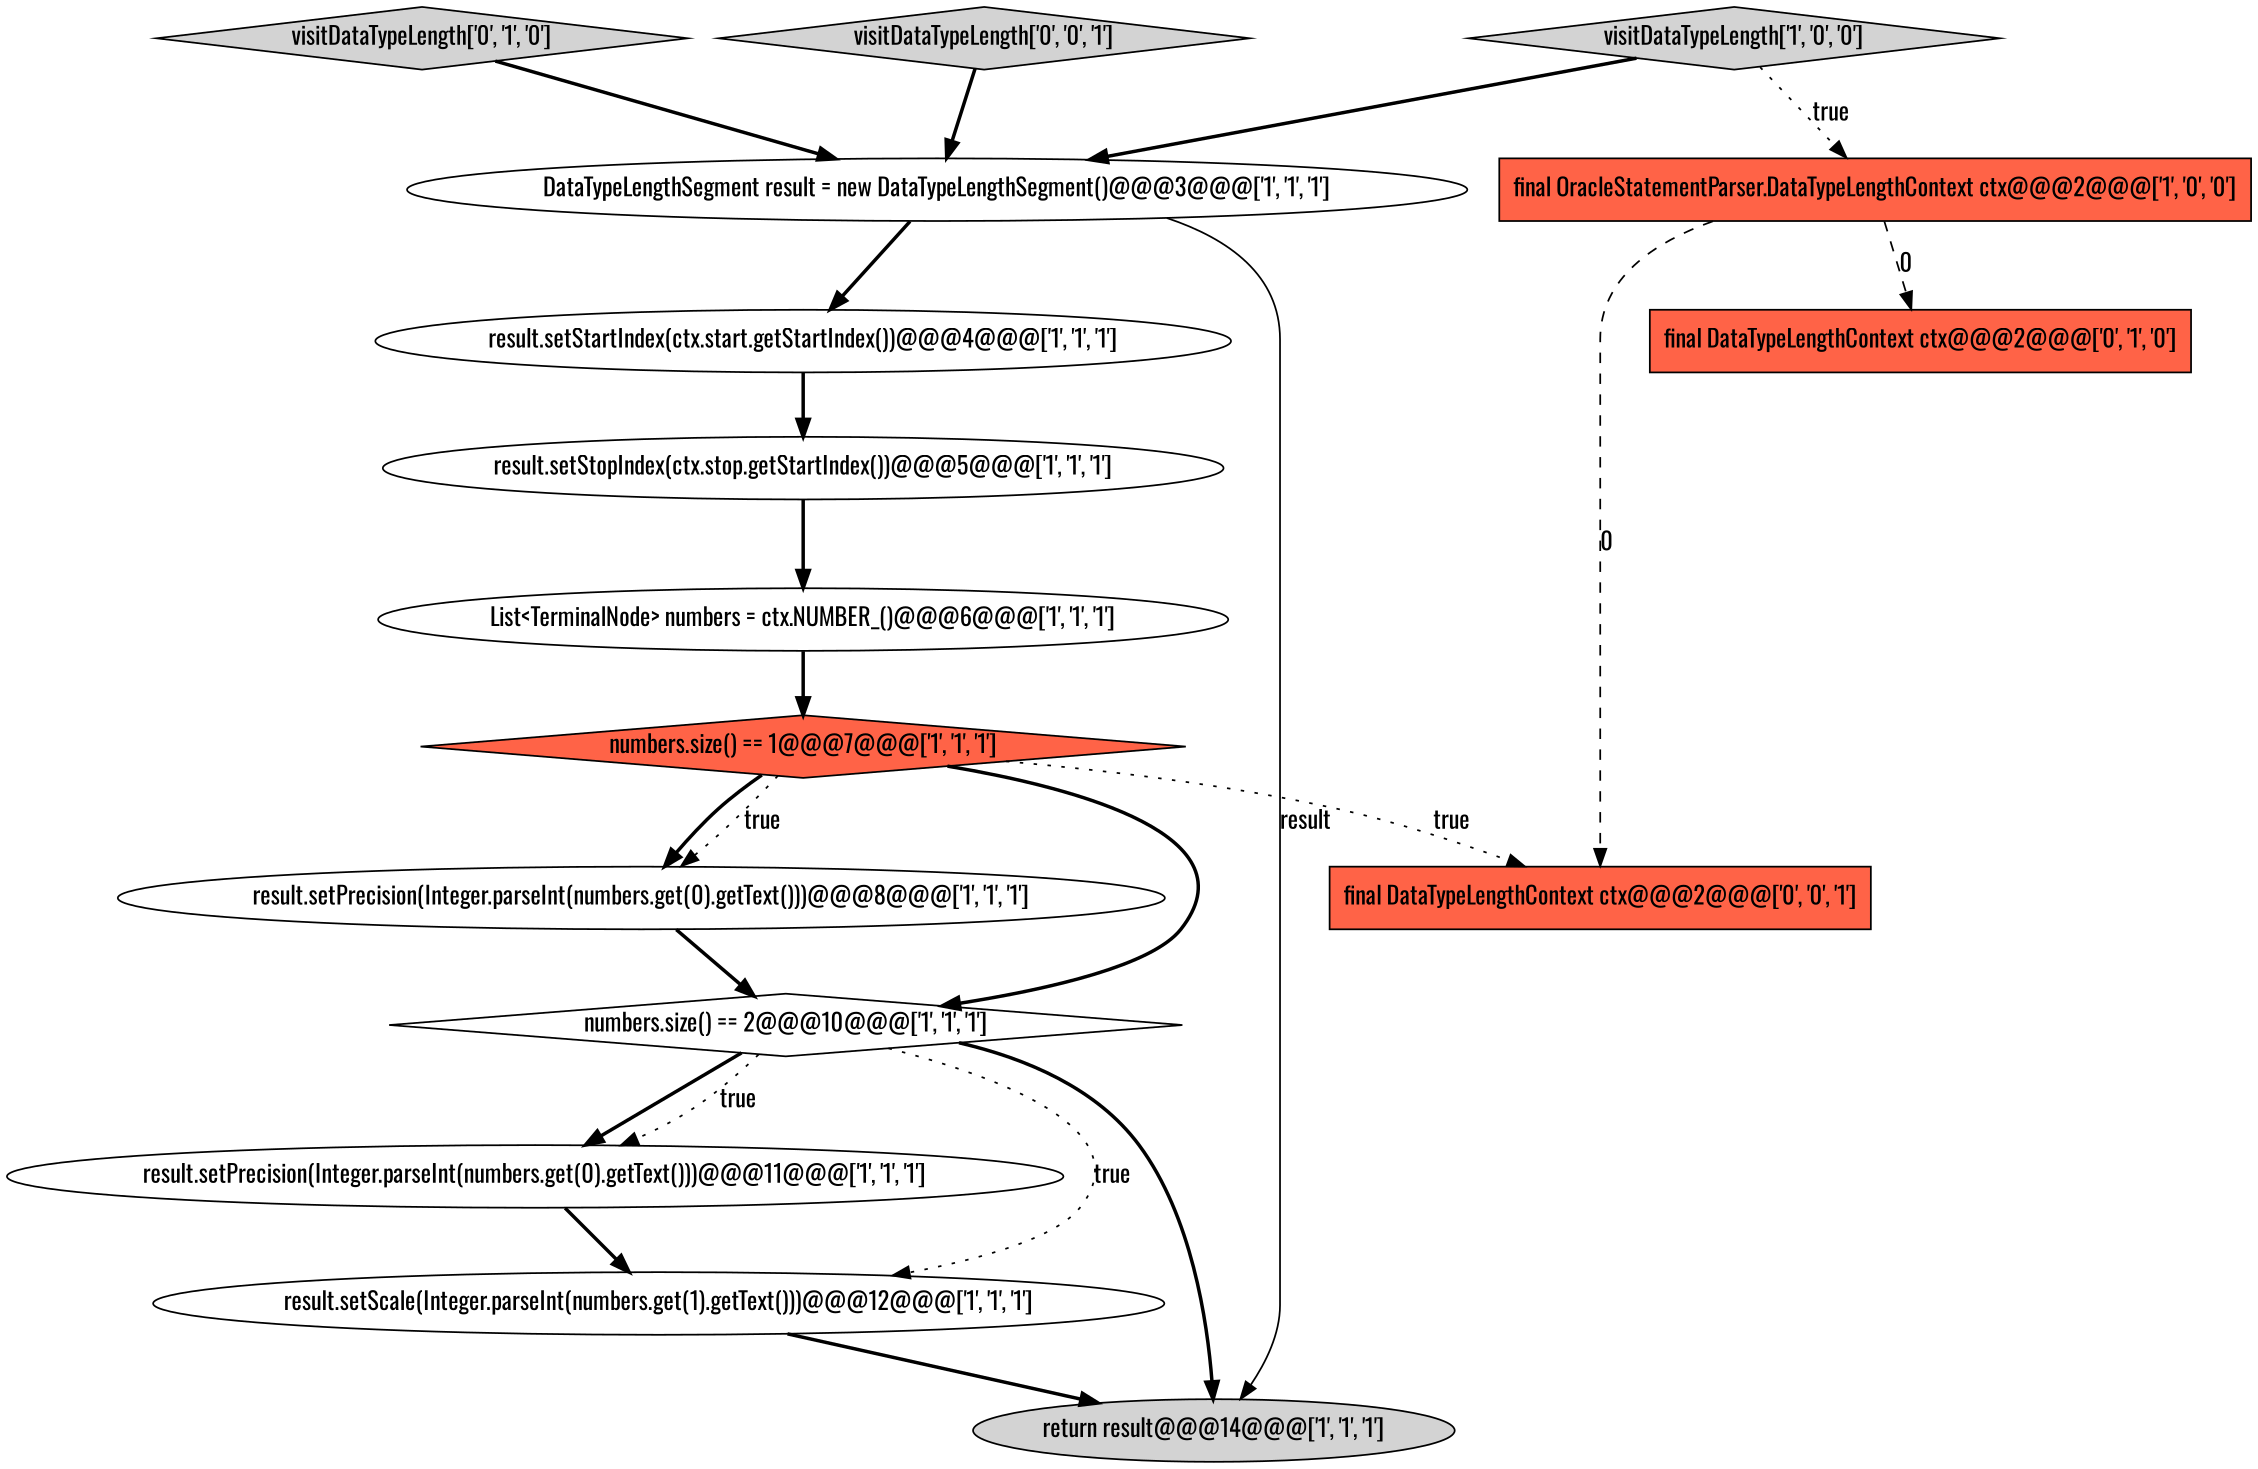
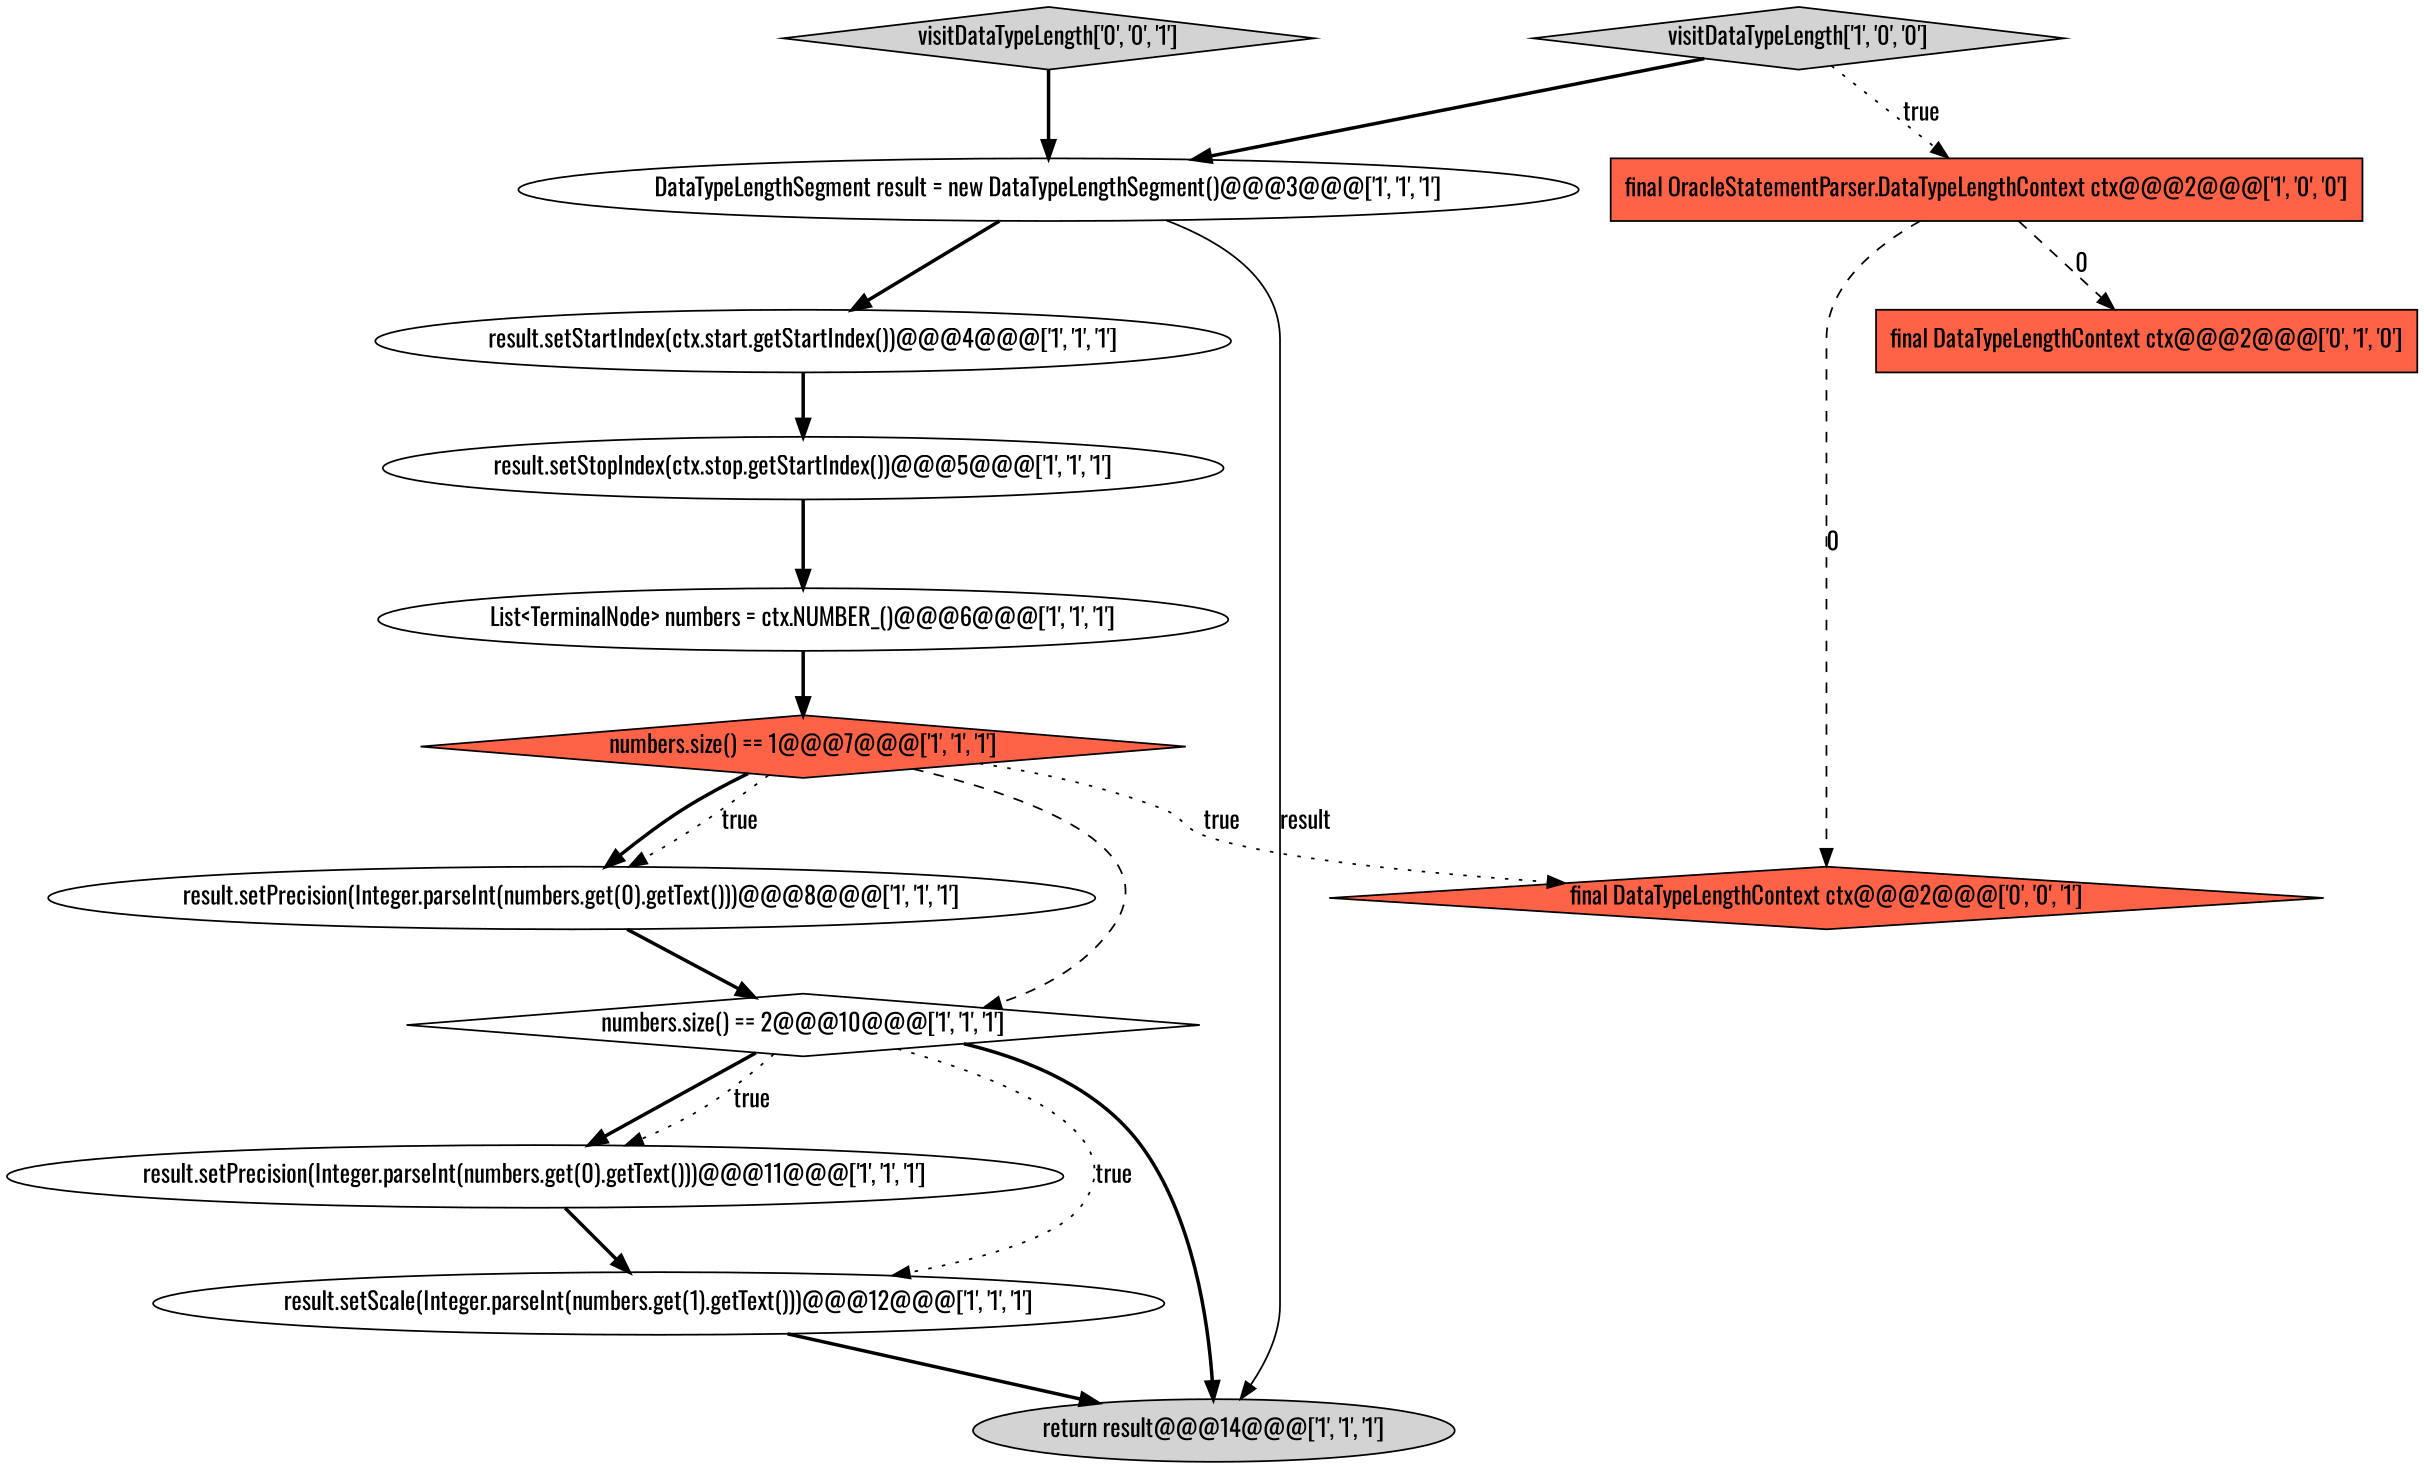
(422, 38) -> none
(1196, 882) -> (1109, 855)
(1600, 898) -> (1826, 898)
